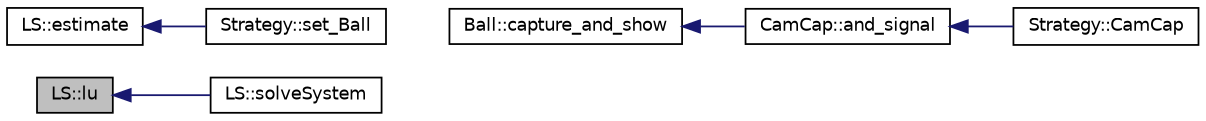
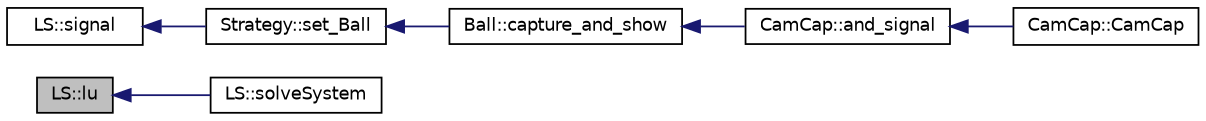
(75, 26) -> (75, 26)
none -> (427, 26)
(1106, 26) -> (1106, 26)
